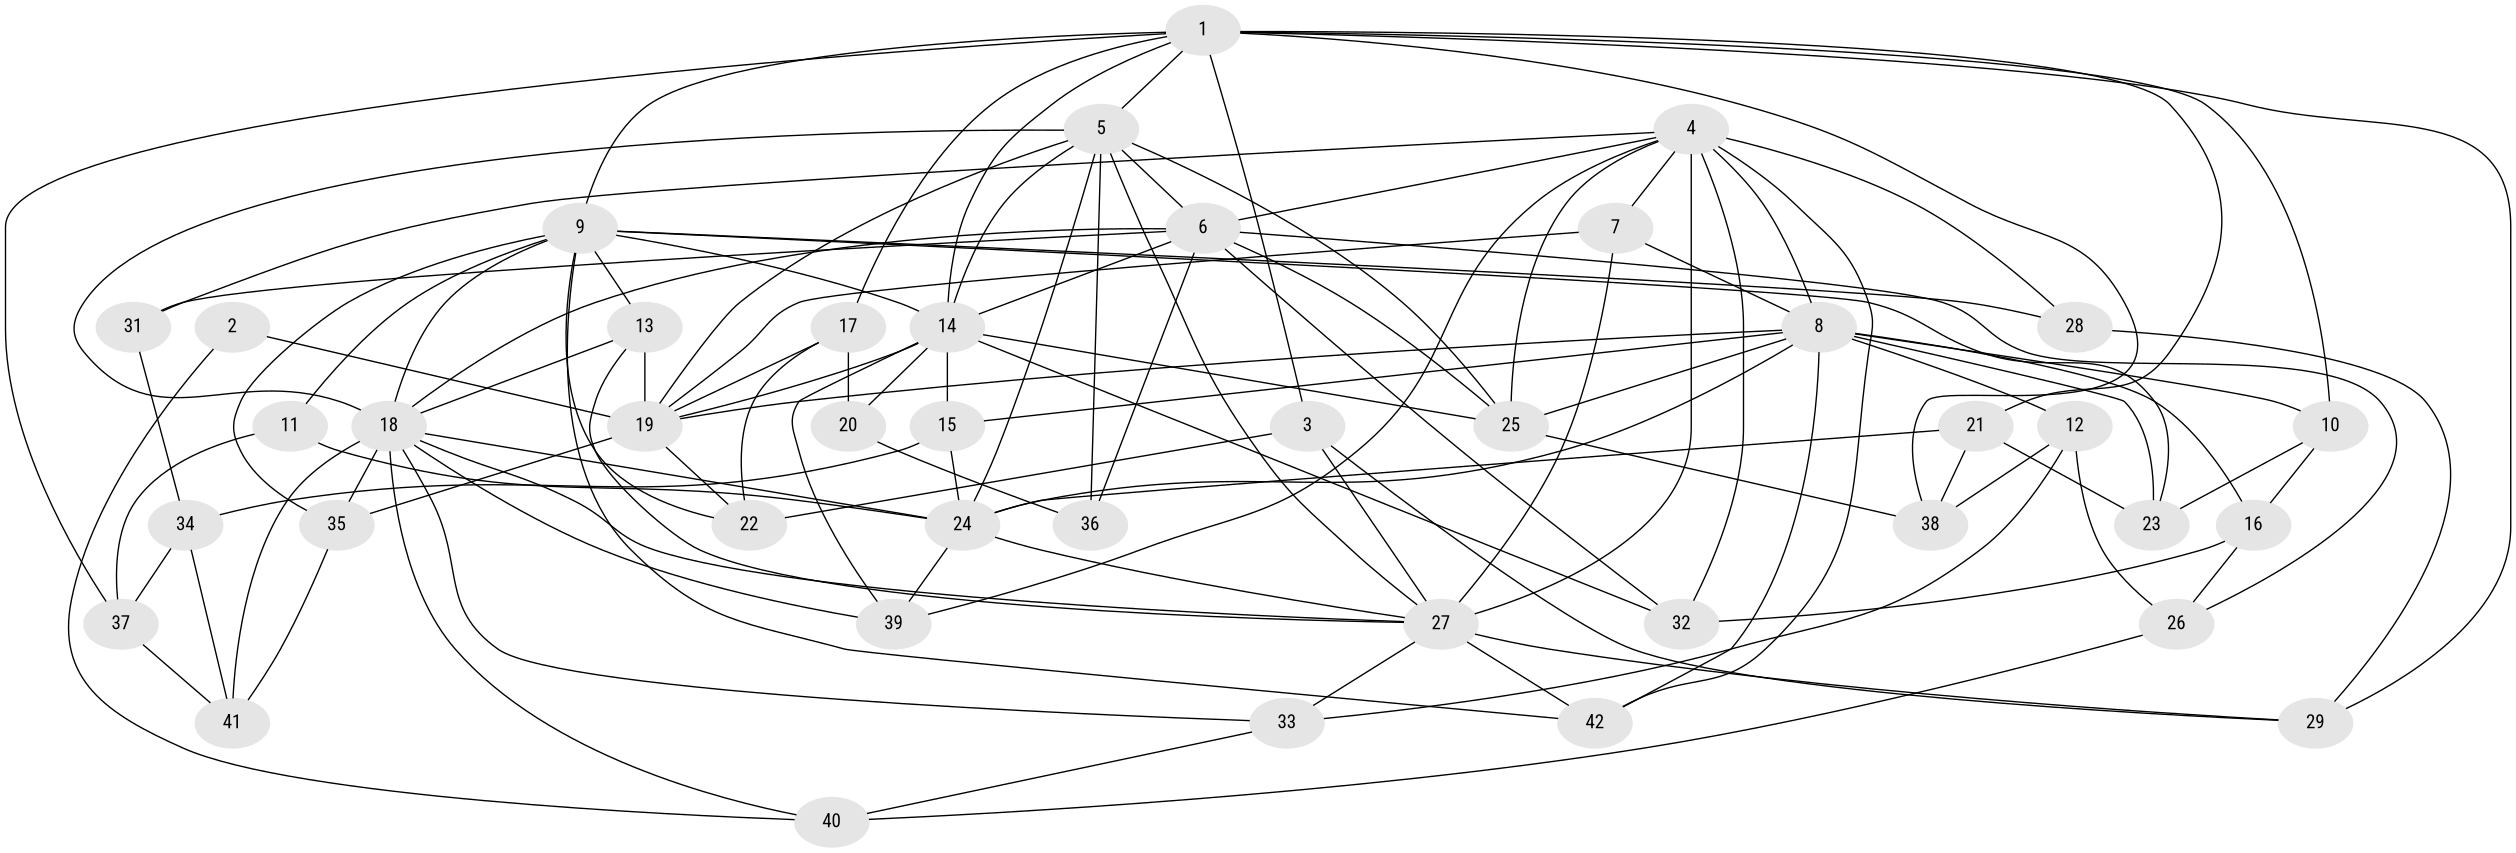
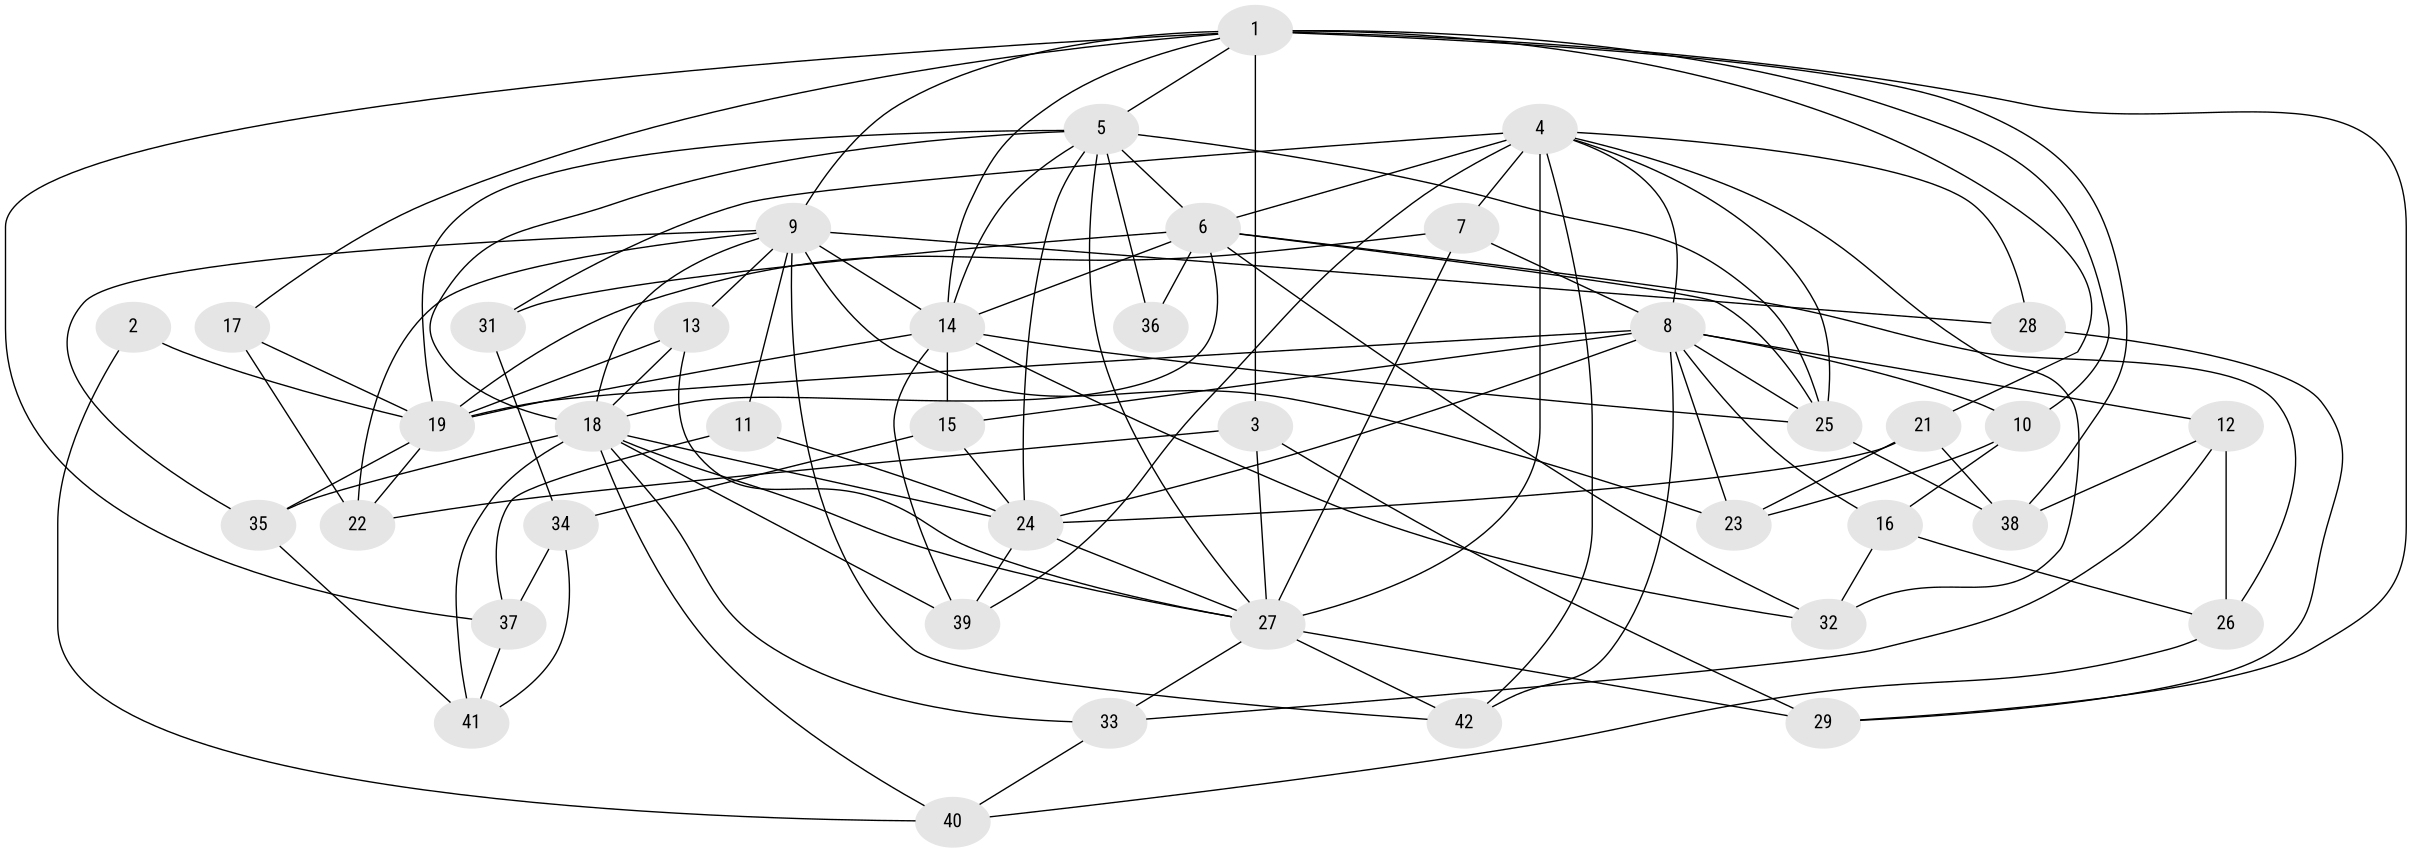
(848, 426) -> none
